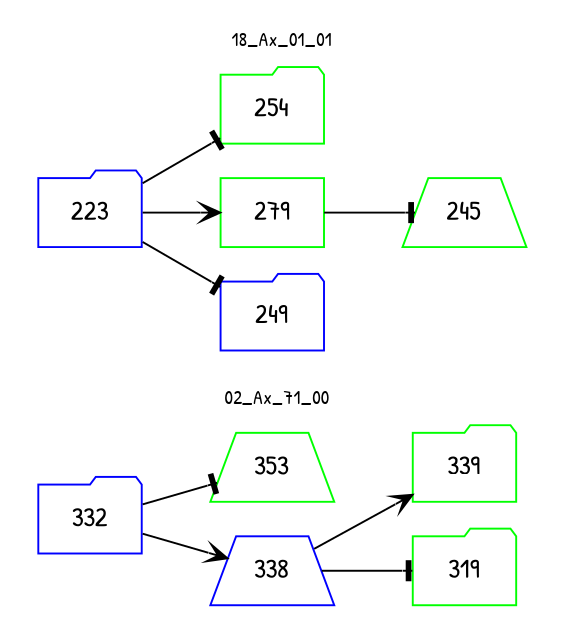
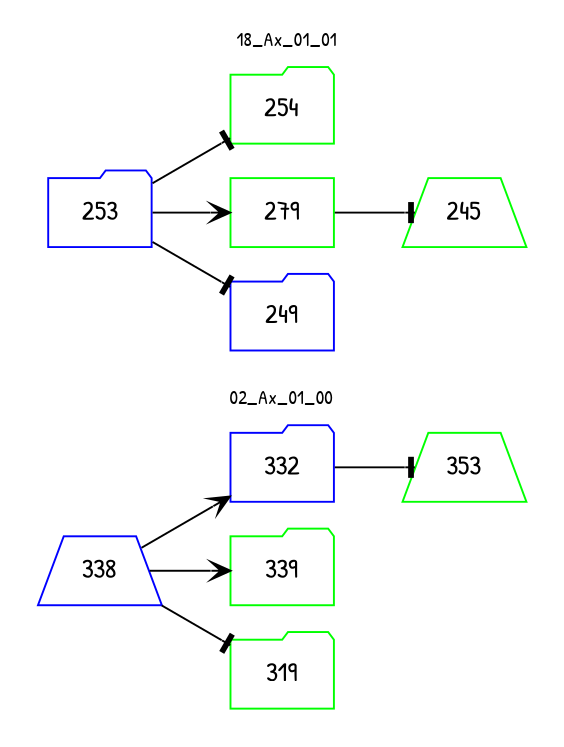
(90, 213) -> (100, 213)
(277, 399) -> (282, 399)
(176, 543) -> (177, 527)
